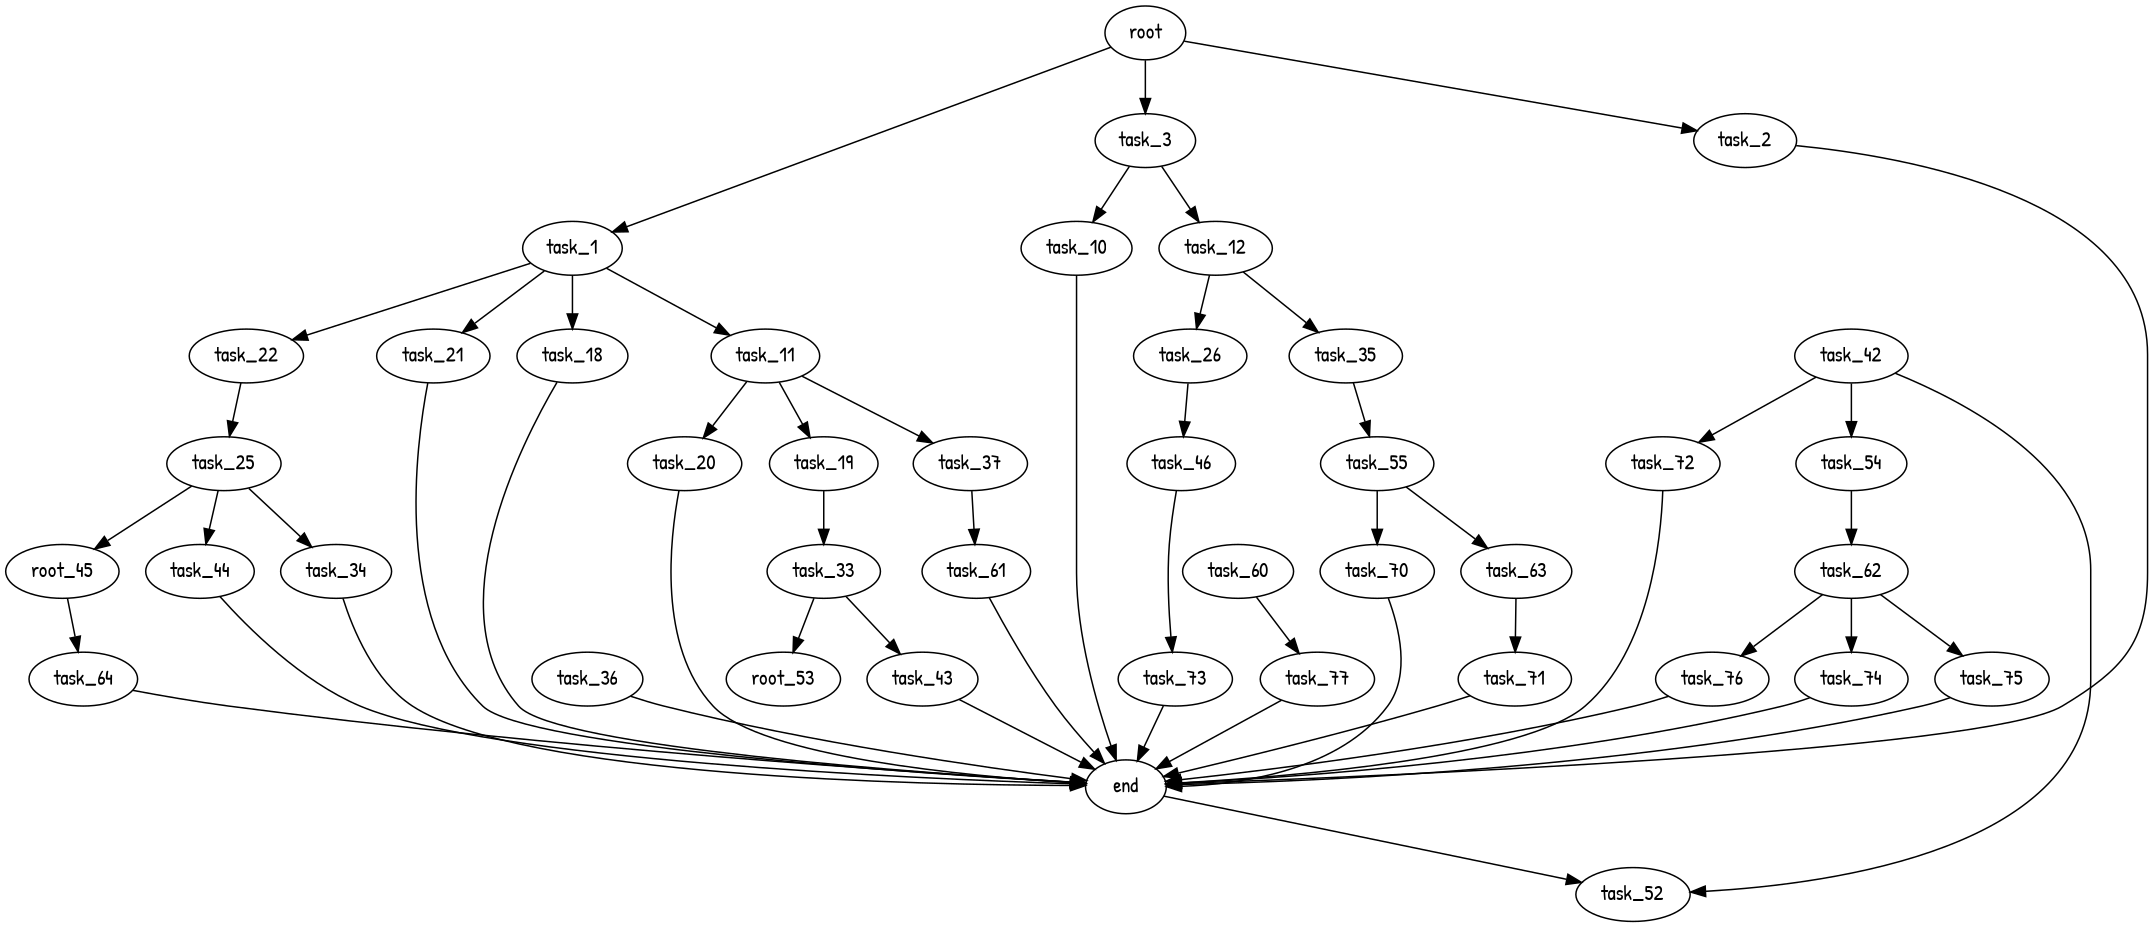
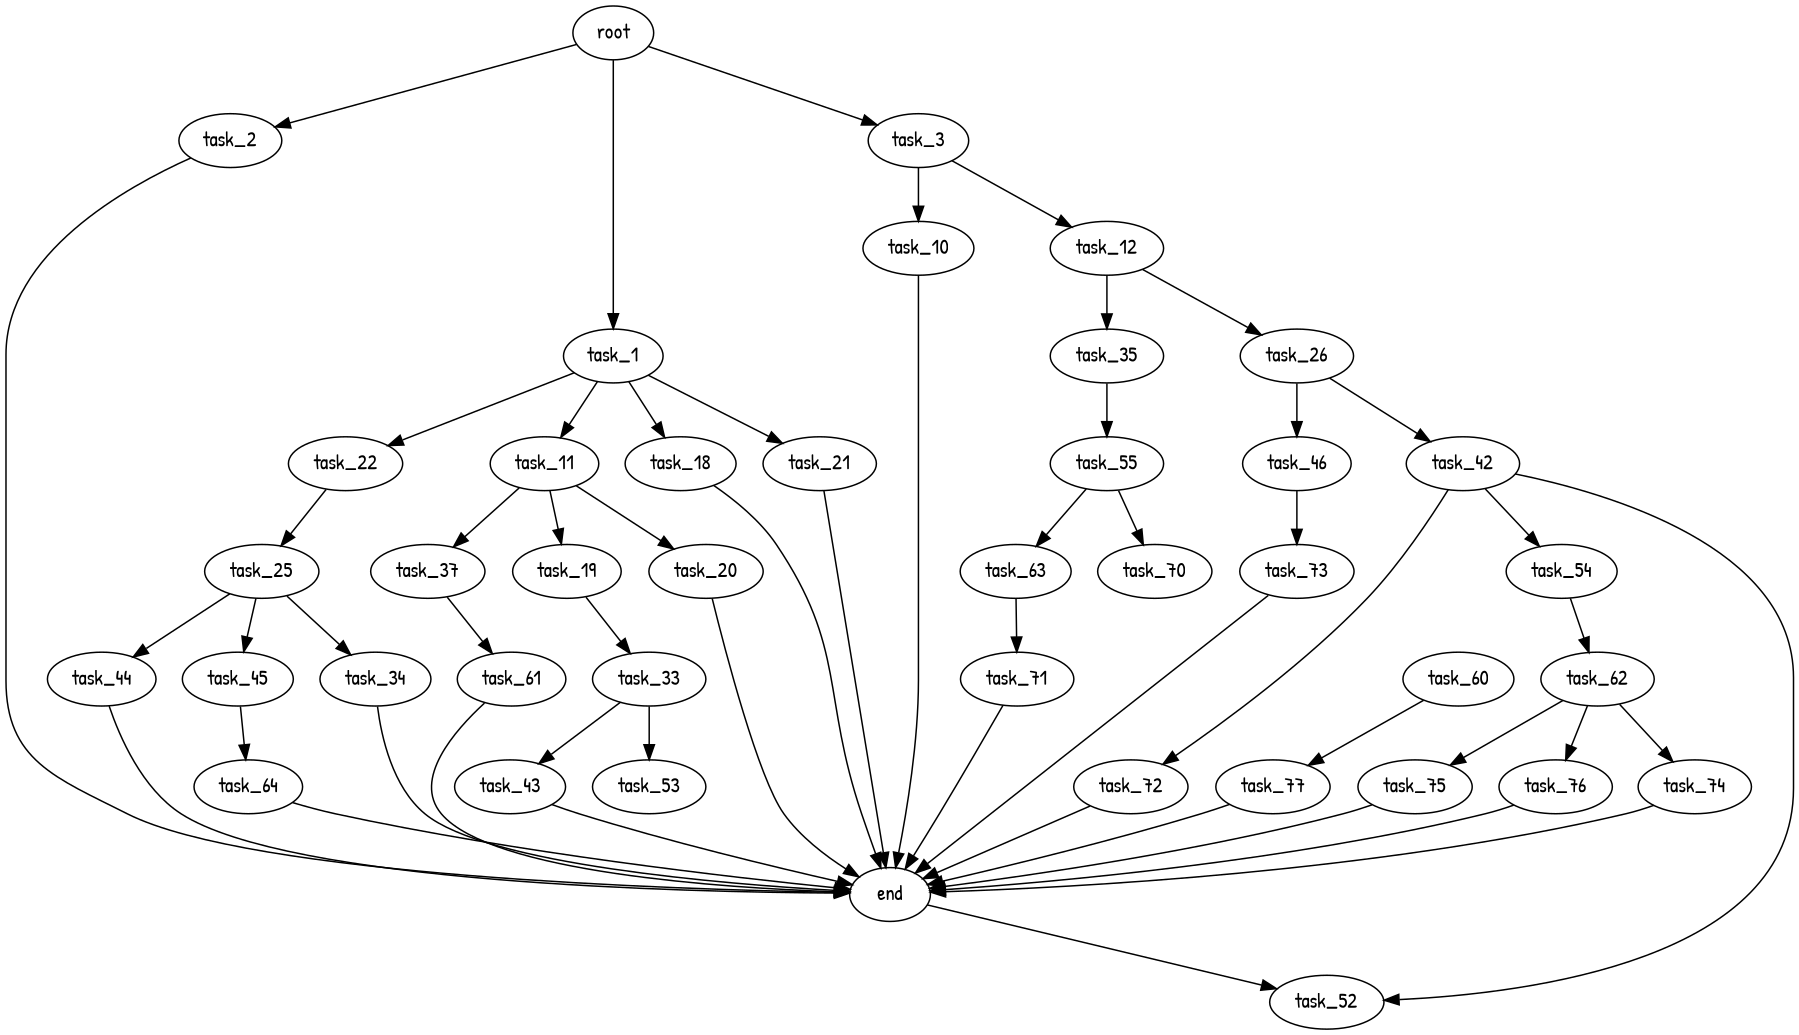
none -> (1373, 406)
(62, 571) -> (238, 679)
(587, 679) -> none
(783, 679) -> (649, 787)
(1345, 745) -> none
